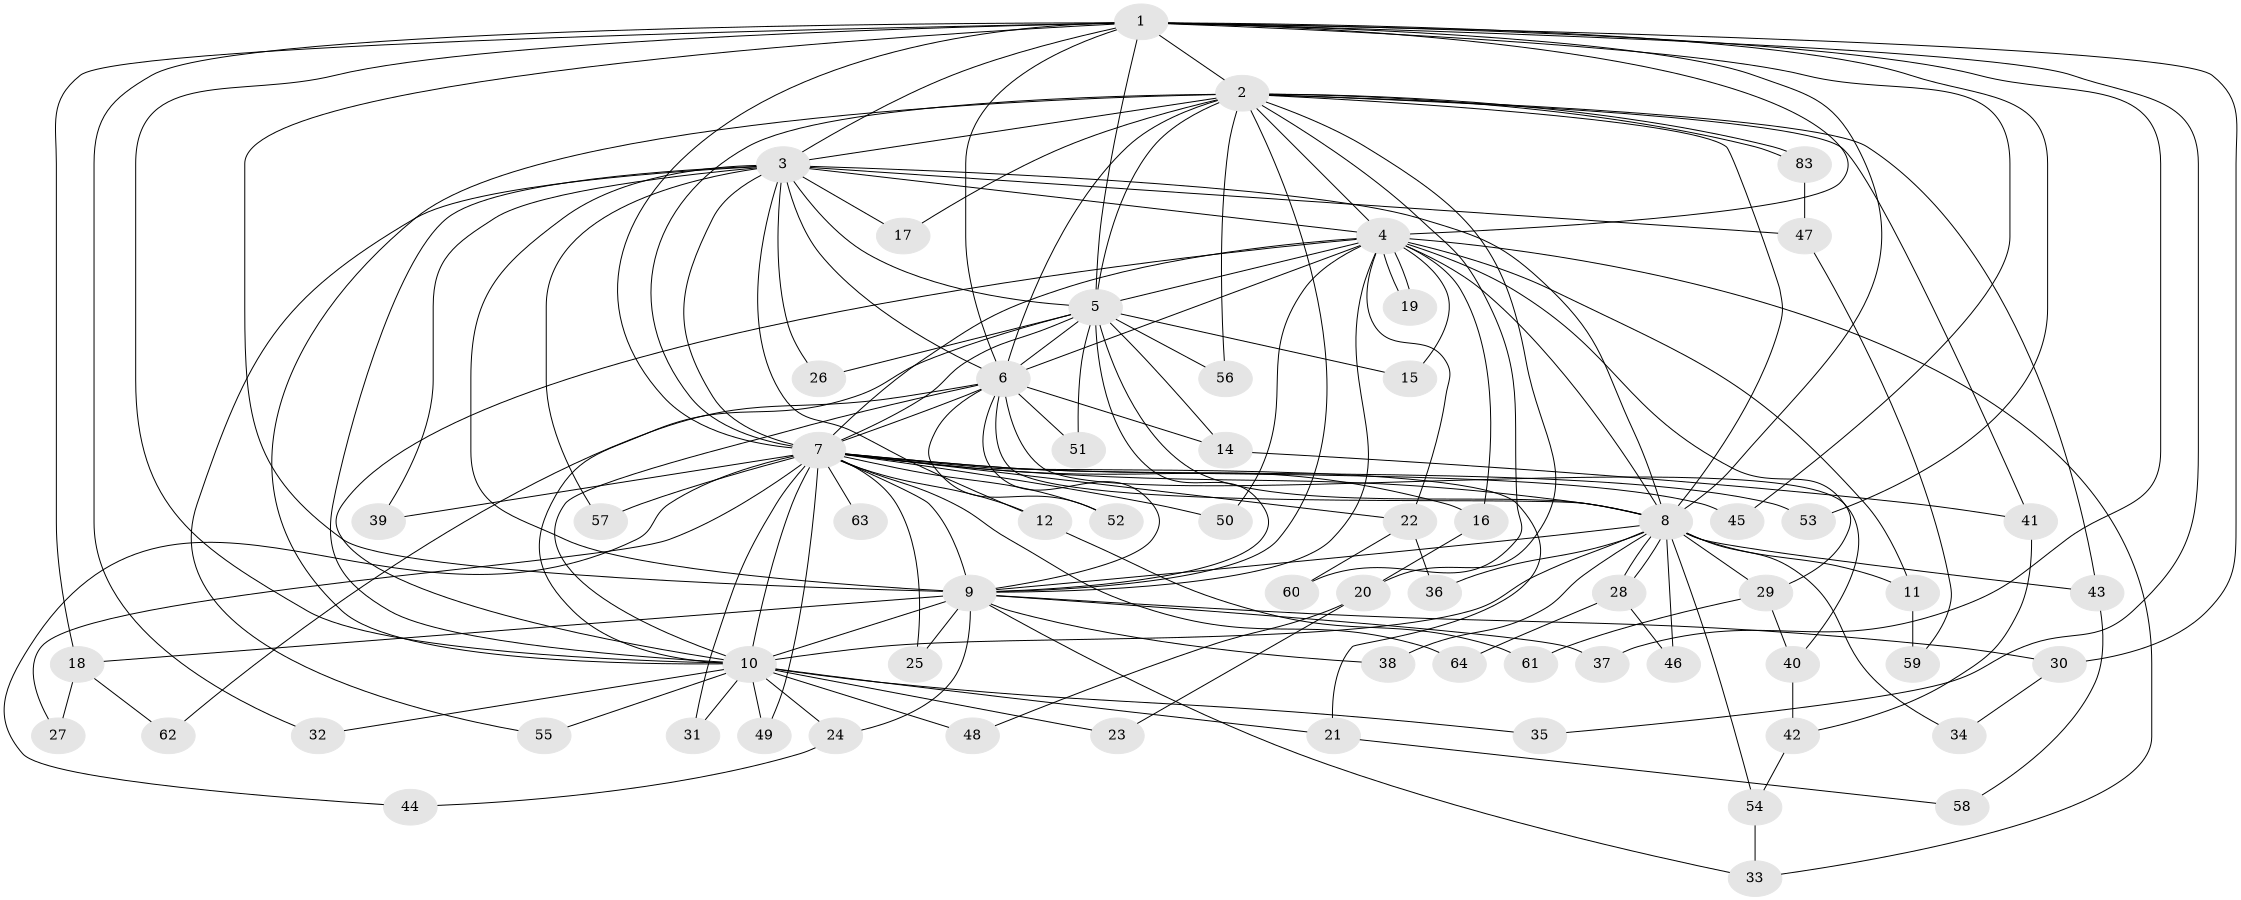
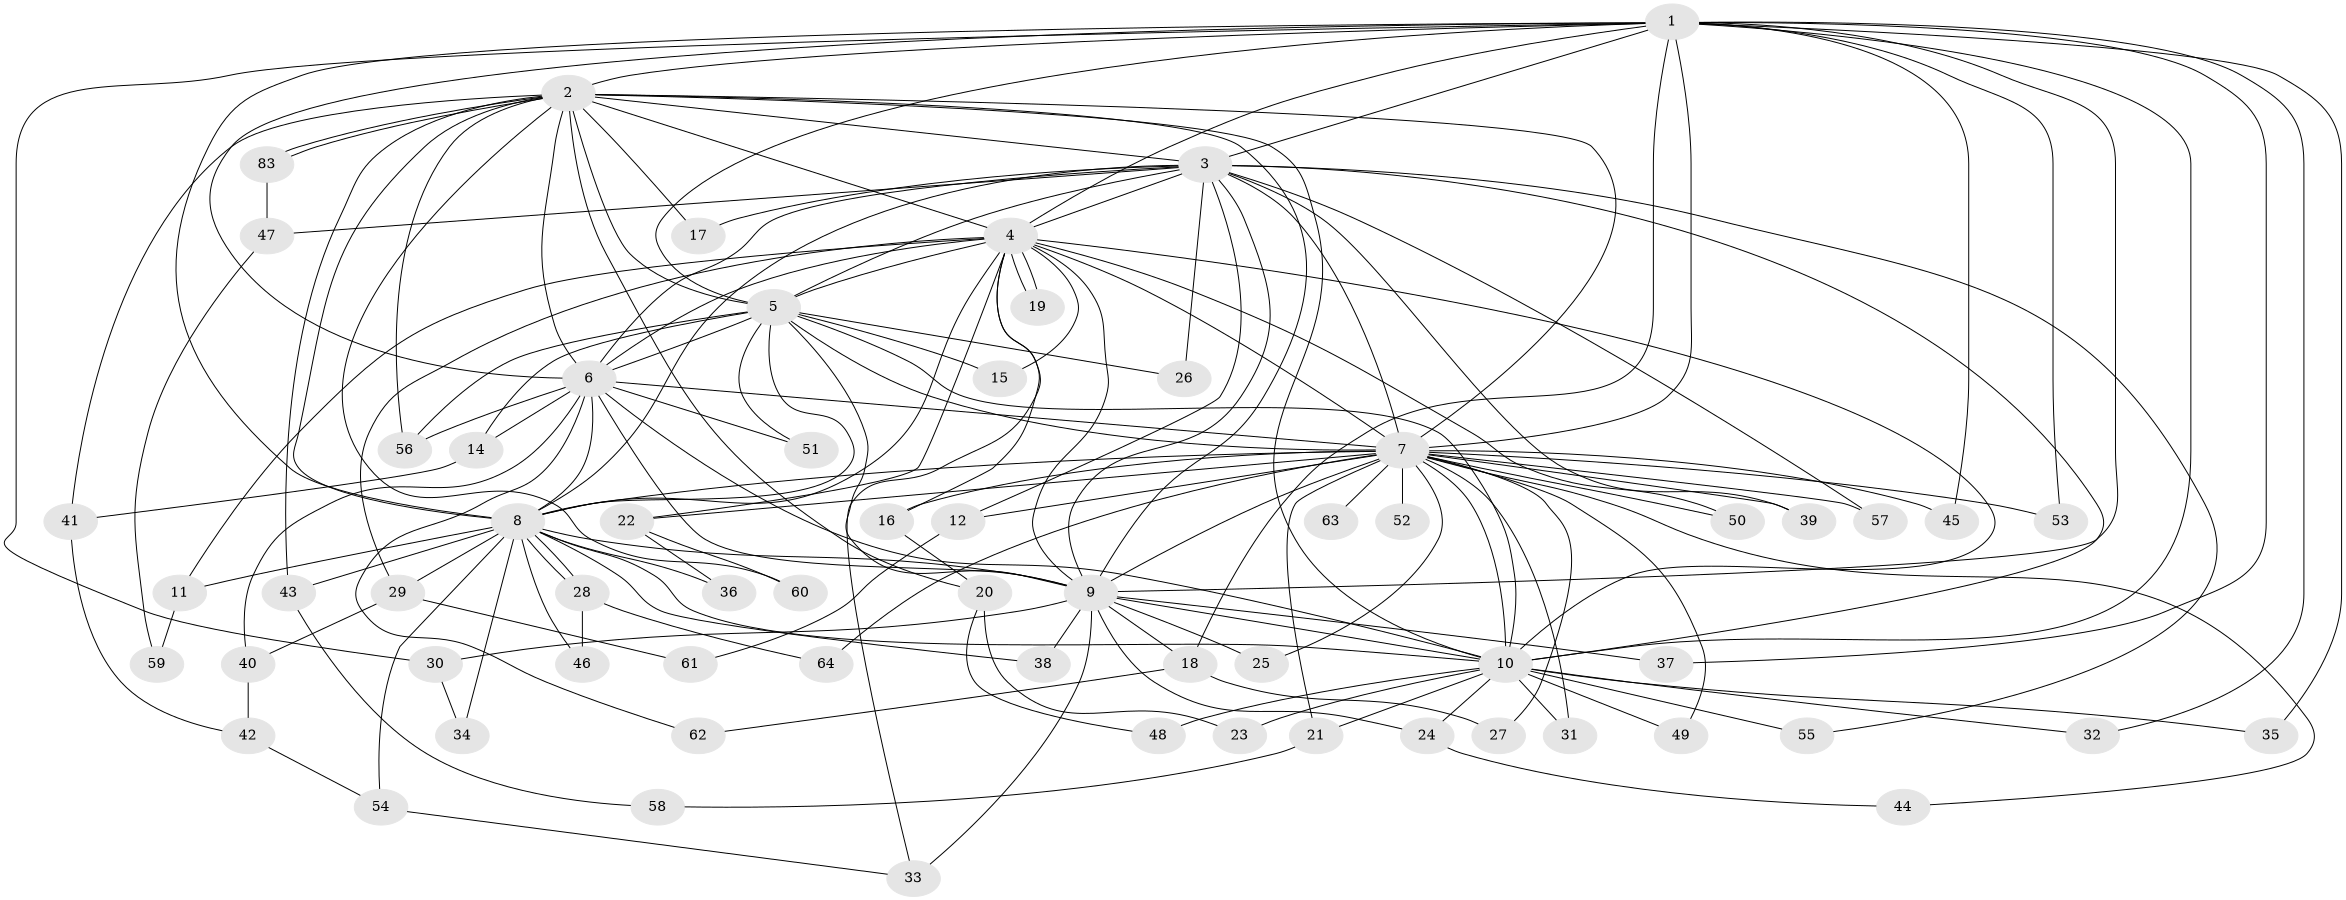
(1009, 497) -> (492, 413)
